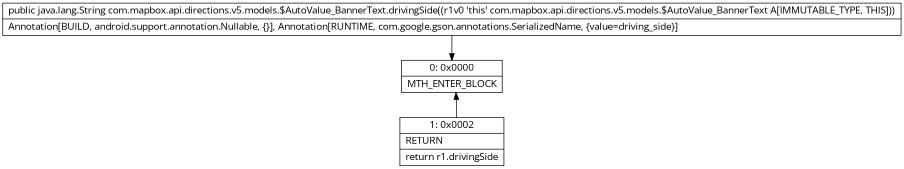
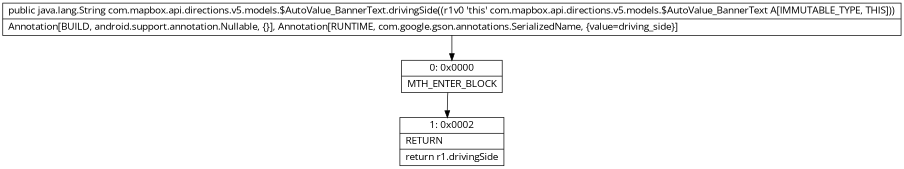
(457, 109) -> (447, 102)
